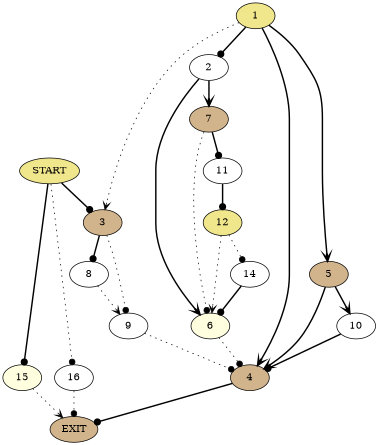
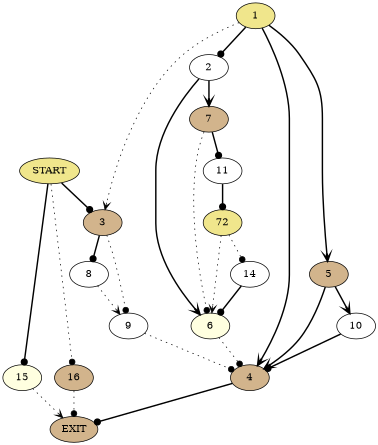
(223, 223) -> (223, 223)
(74, 378) -> (74, 378)
